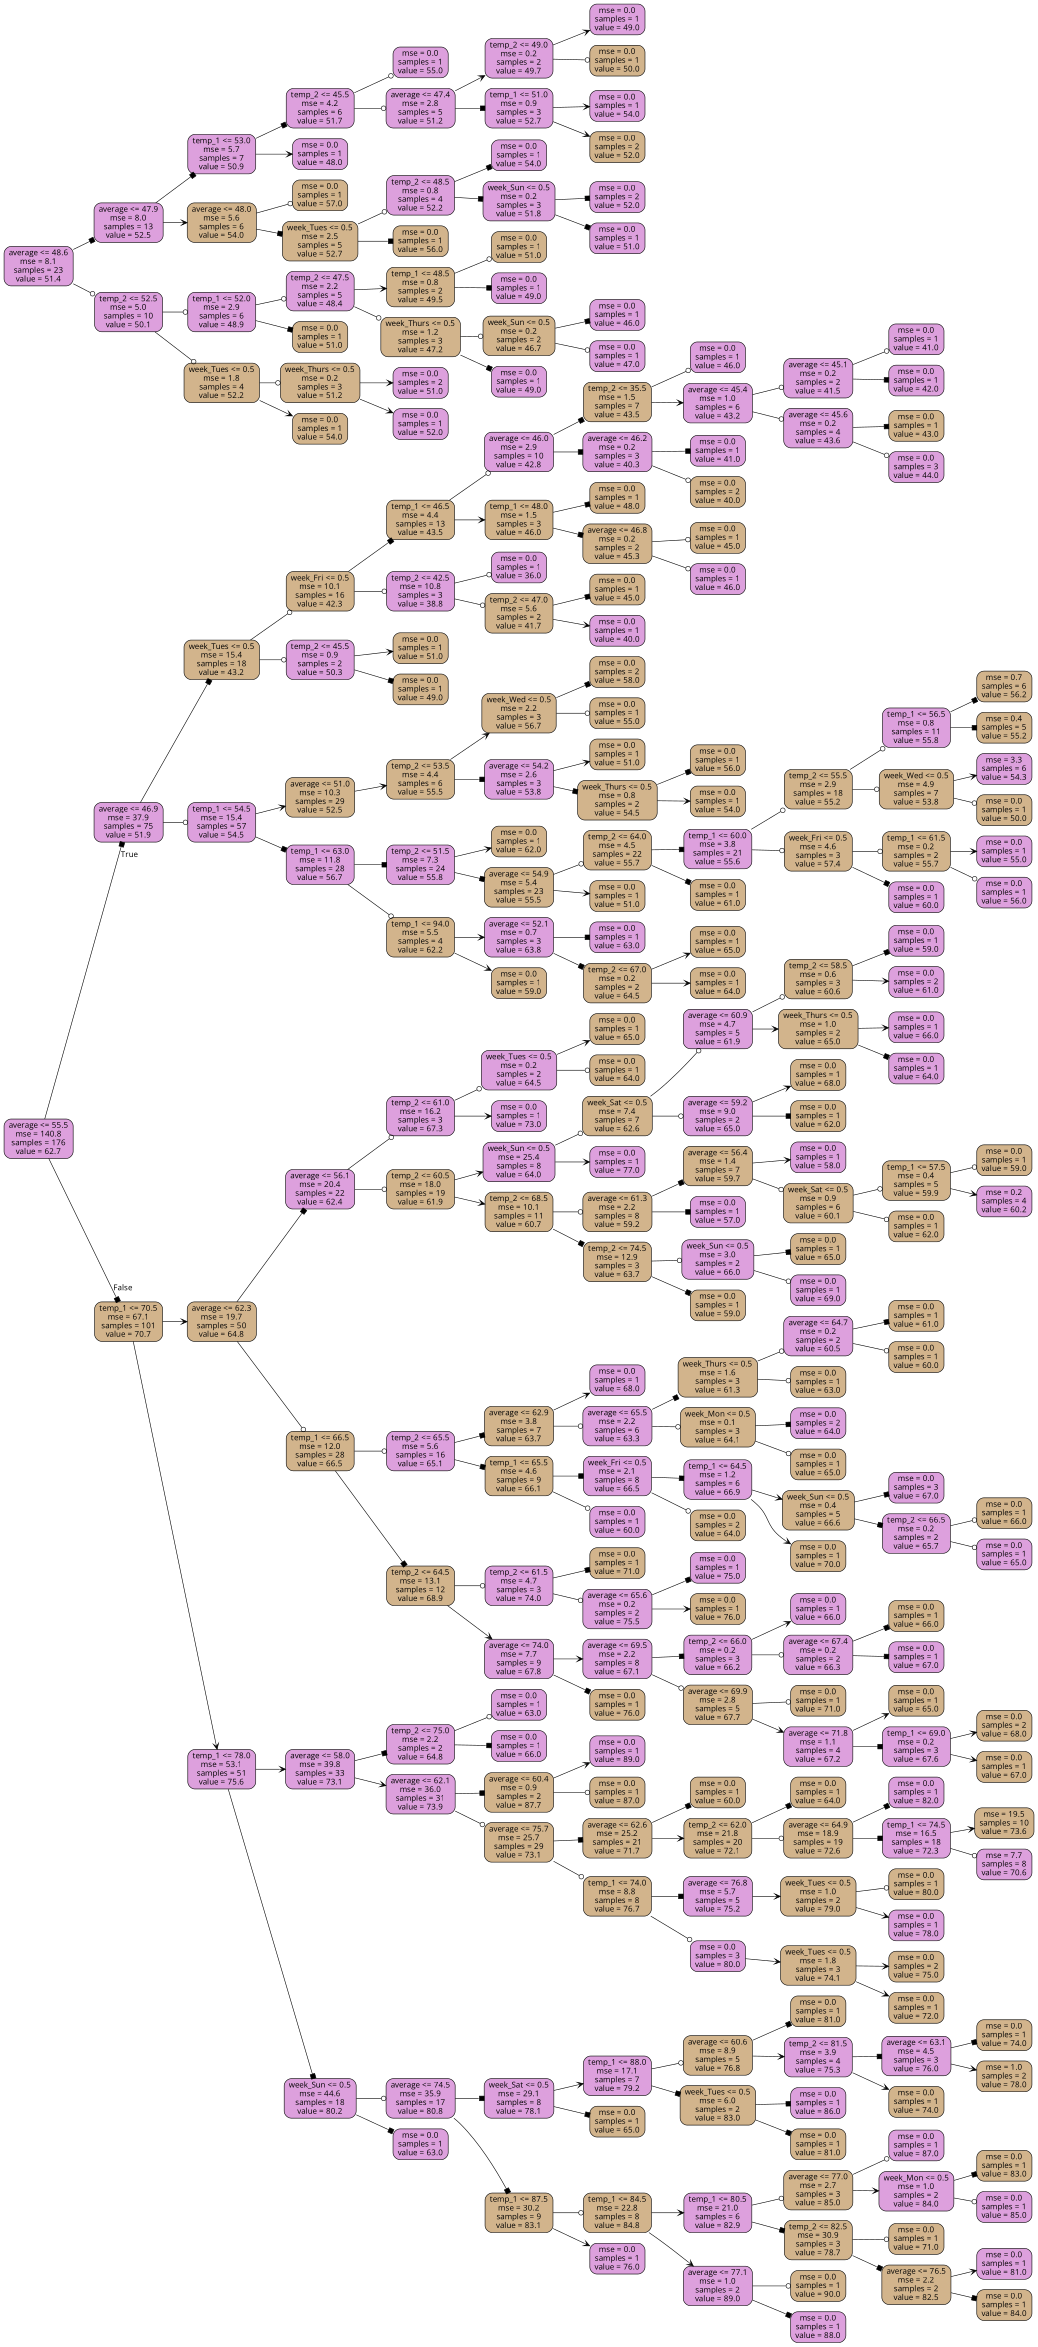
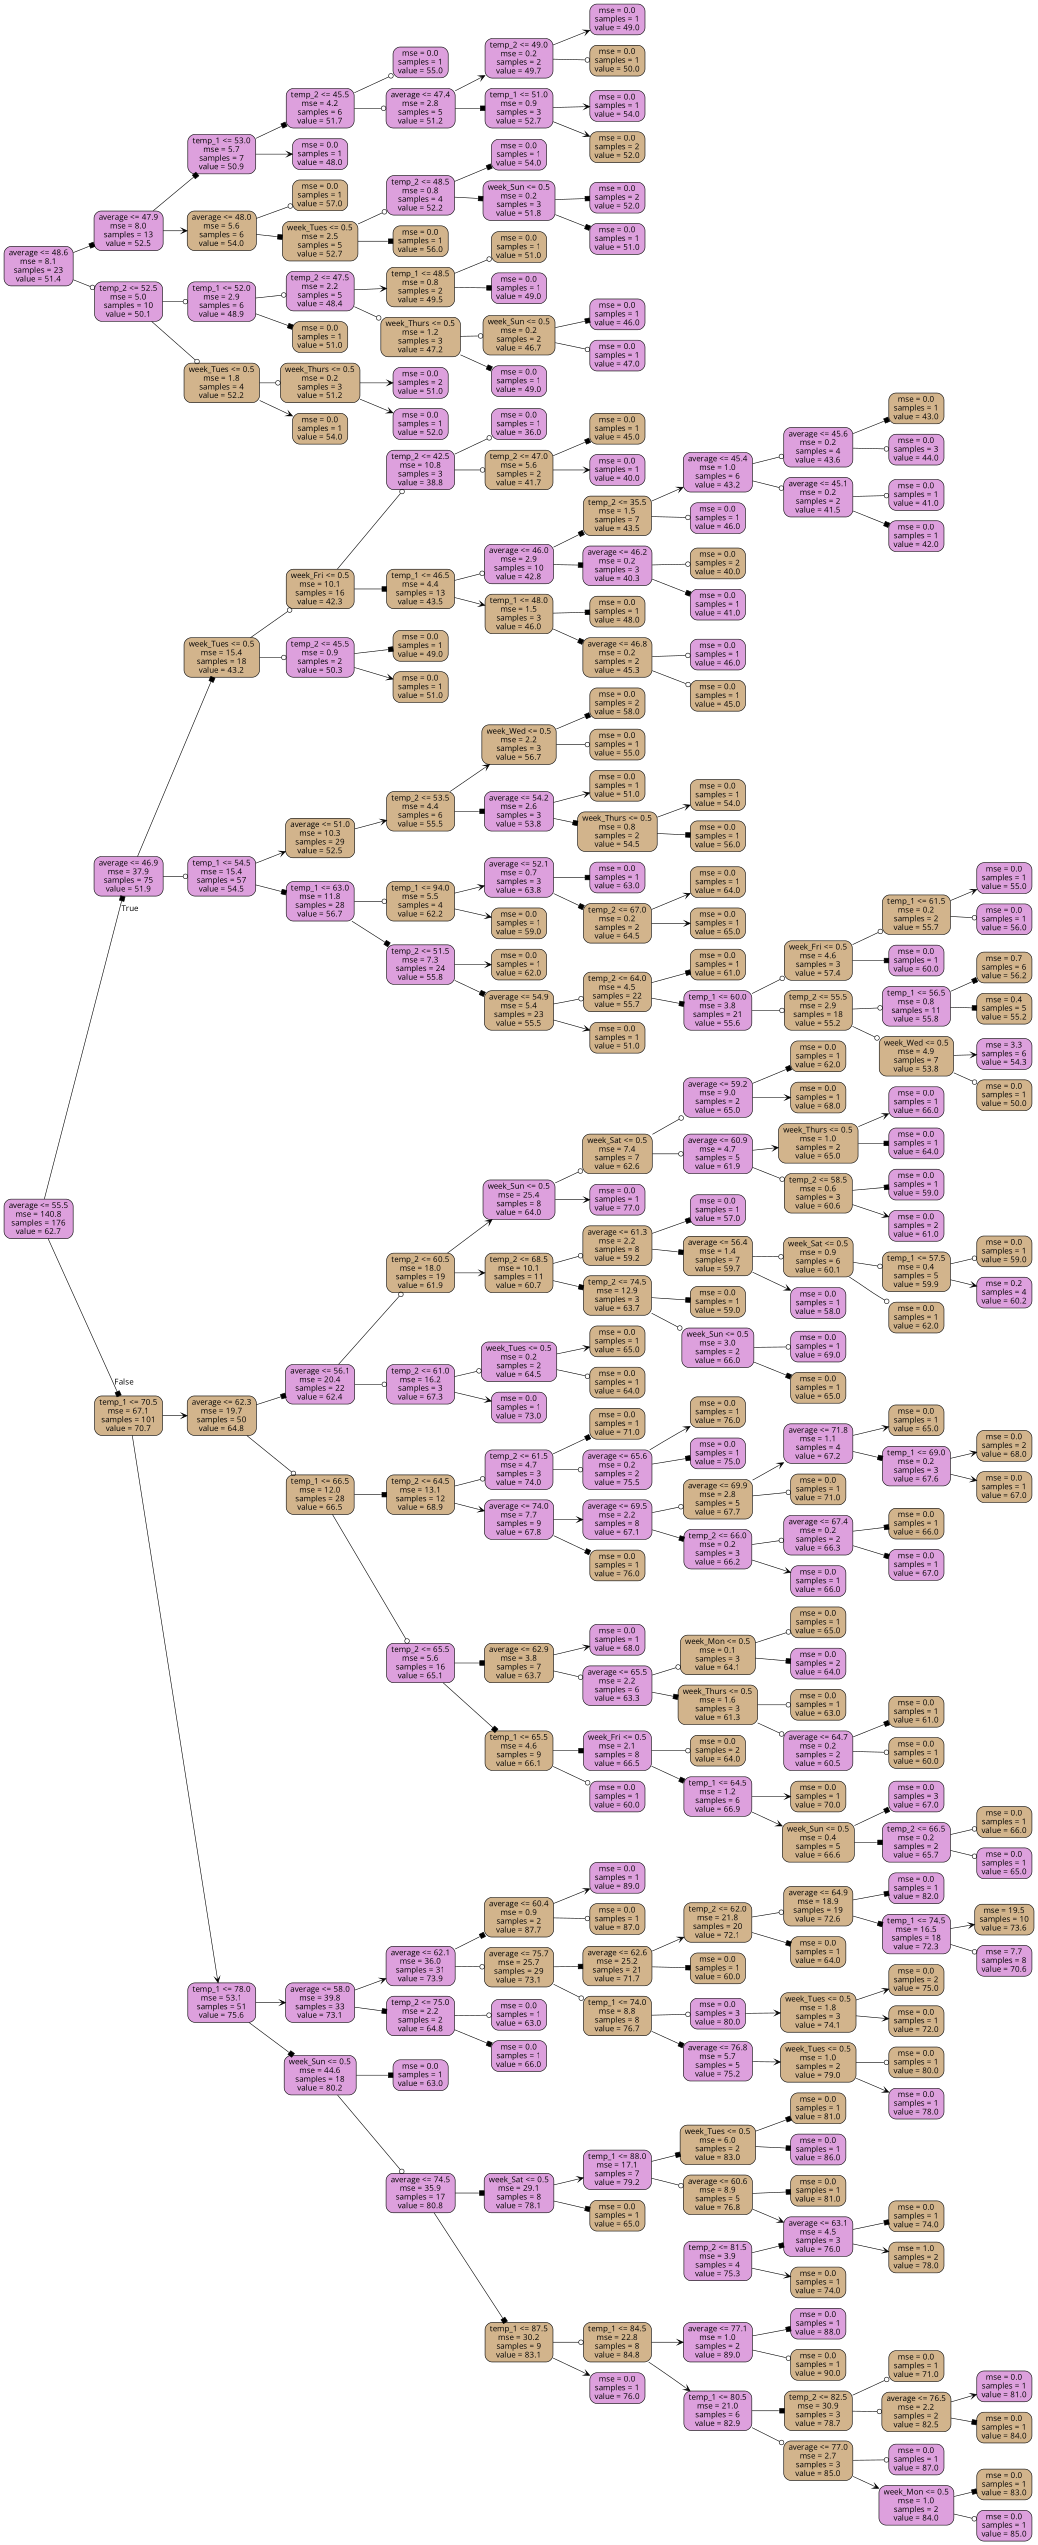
(766, 2056) -> (765, 2215)
(864, 2261) -> (865, 2411)
